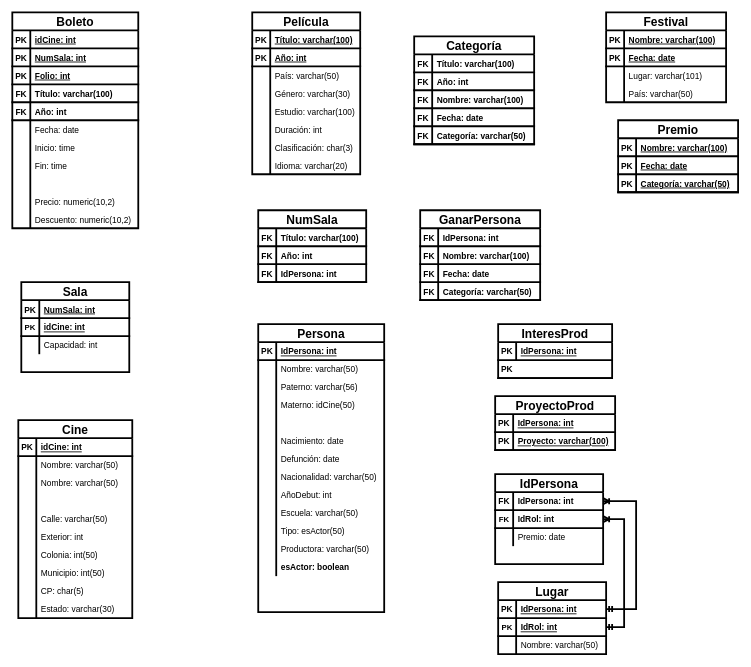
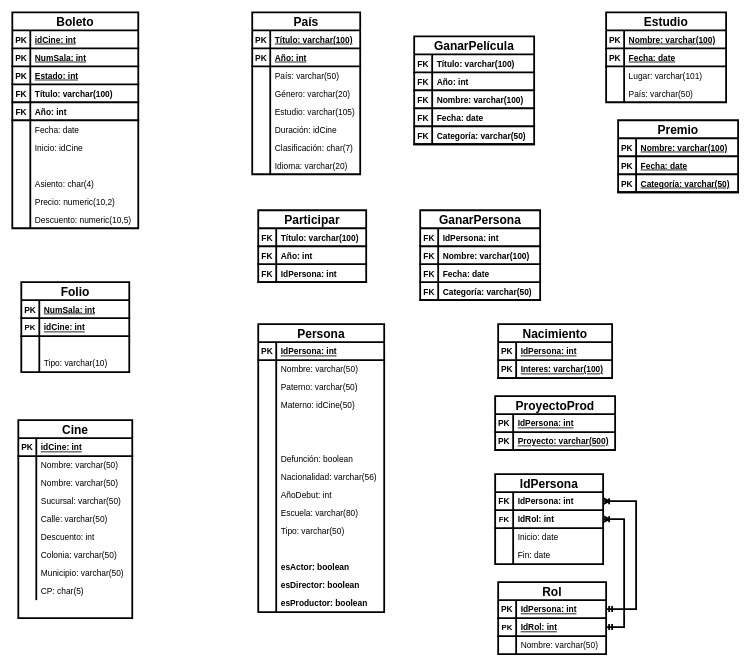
(306, 22) -> (306, 22)
(666, 22) -> (666, 22)
(474, 46) -> (474, 46)
(53, 76) -> (57, 76)
(317, 94) -> (317, 94)
(321, 112) -> (321, 112)
(301, 130) -> (307, 130)
(58, 148) -> (61, 148)
(320, 148) -> (320, 148)
(84, 165) -> none
none -> (84, 183)
(87, 220) -> (87, 220)
(312, 220) -> (312, 220)
(75, 292) -> (75, 292)
(555, 334) -> (555, 334)
(84, 345) -> none
none -> (84, 363)
none -> (564, 369)
(326, 388) -> (326, 388)
(330, 441) -> none
(567, 442) -> (567, 442)
(313, 460) -> (319, 460)
(334, 478) -> (334, 478)
none -> (84, 501)
(325, 514) -> (325, 514)
(318, 532) -> (318, 532)
(67, 538) -> (70, 538)
(543, 538) -> (542, 538)
(330, 549) -> none
none -> (558, 555)
(73, 556) -> (83, 556)
(77, 574) -> (87, 574)
none -> (330, 585)
(552, 592) -> (552, 592)
none -> (330, 603)
(84, 609) -> none
